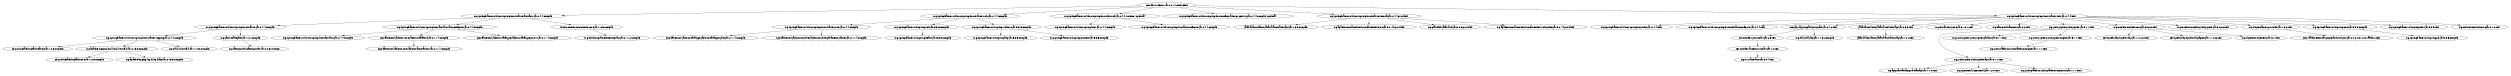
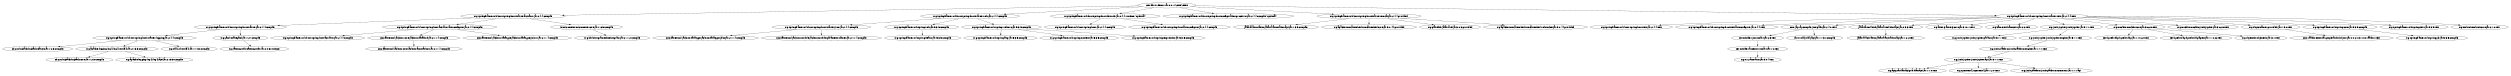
(1813, 27) -> (1813, 27)
(1954, 27) -> (1954, 27)
(1976, 32) -> (1999, 54)
none -> (1163, 38)
(1815, 38) -> (1815, 38)
(2051, 71) -> (2051, 71)
